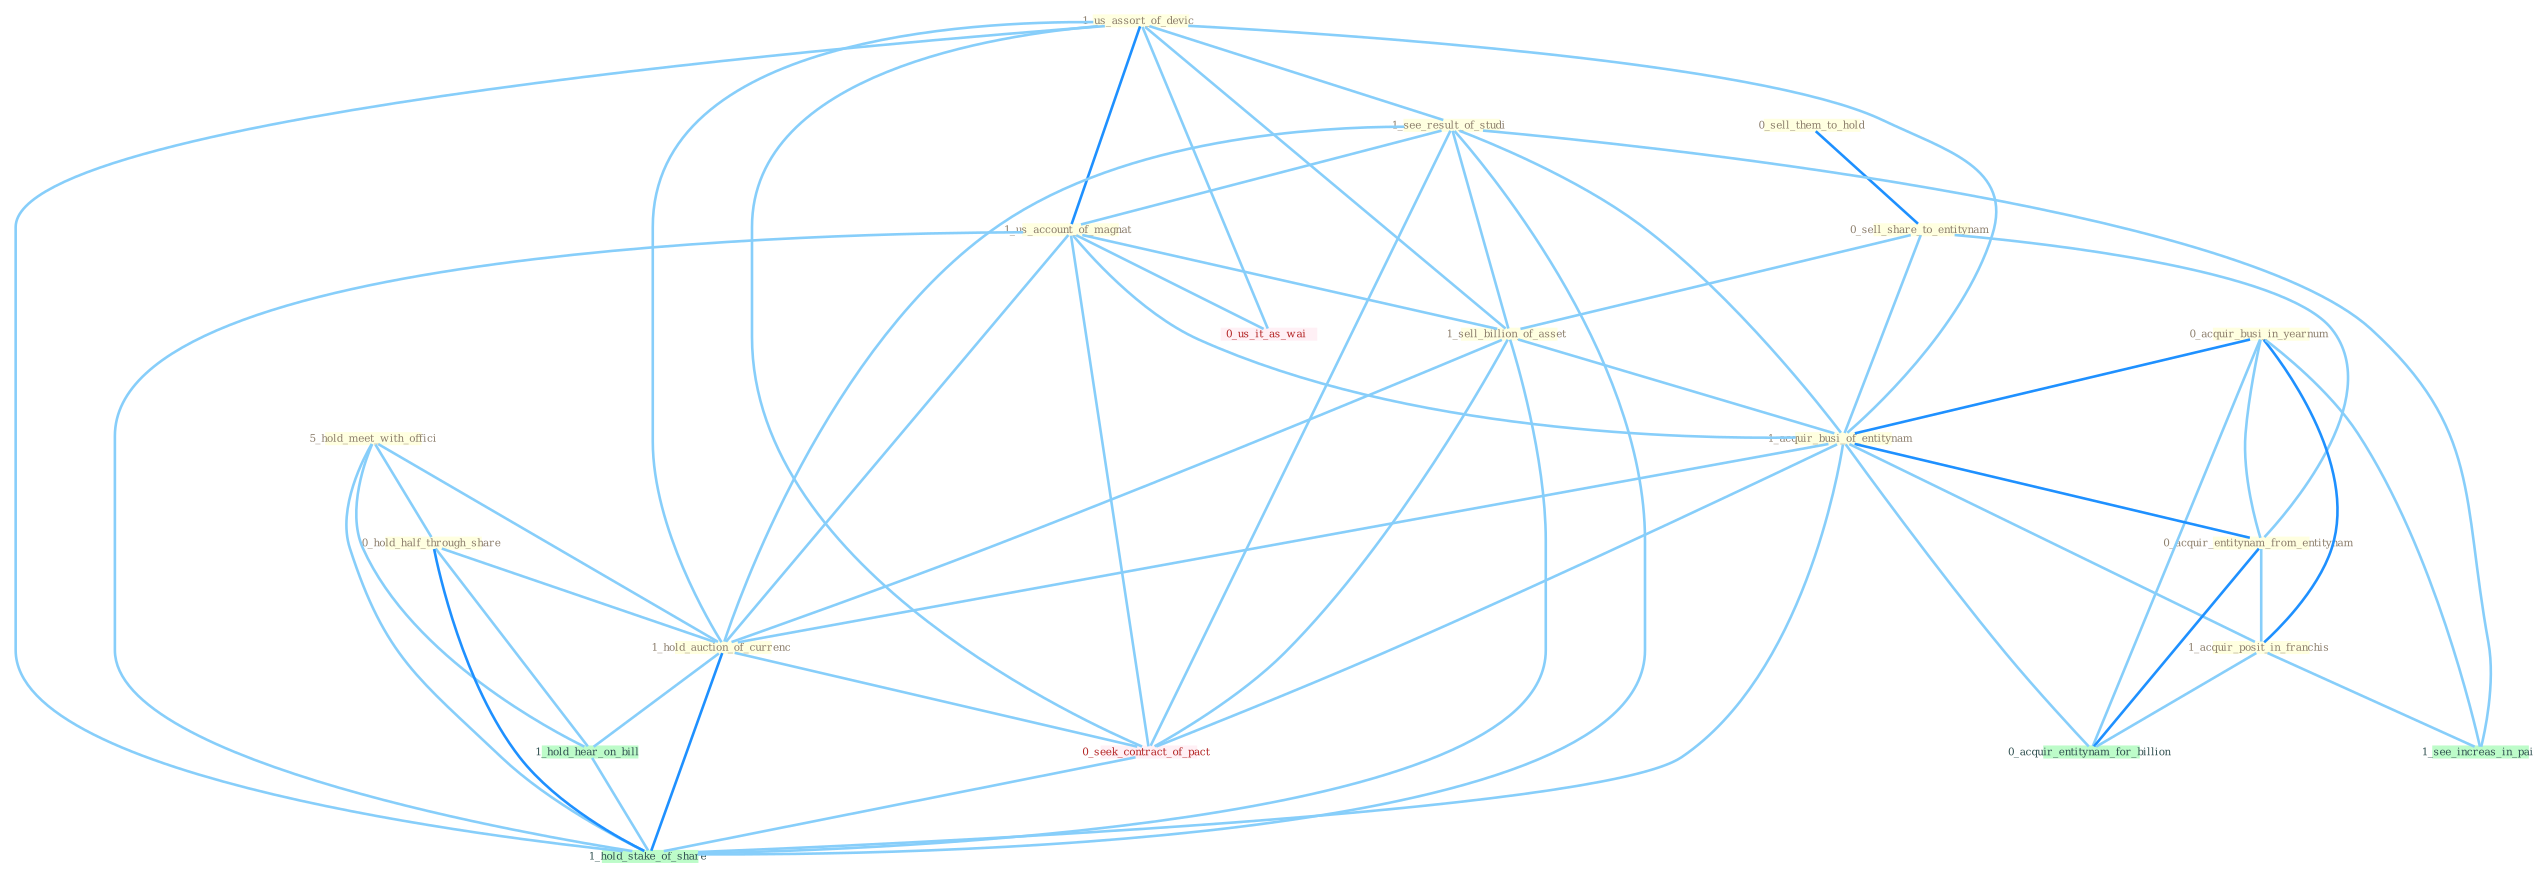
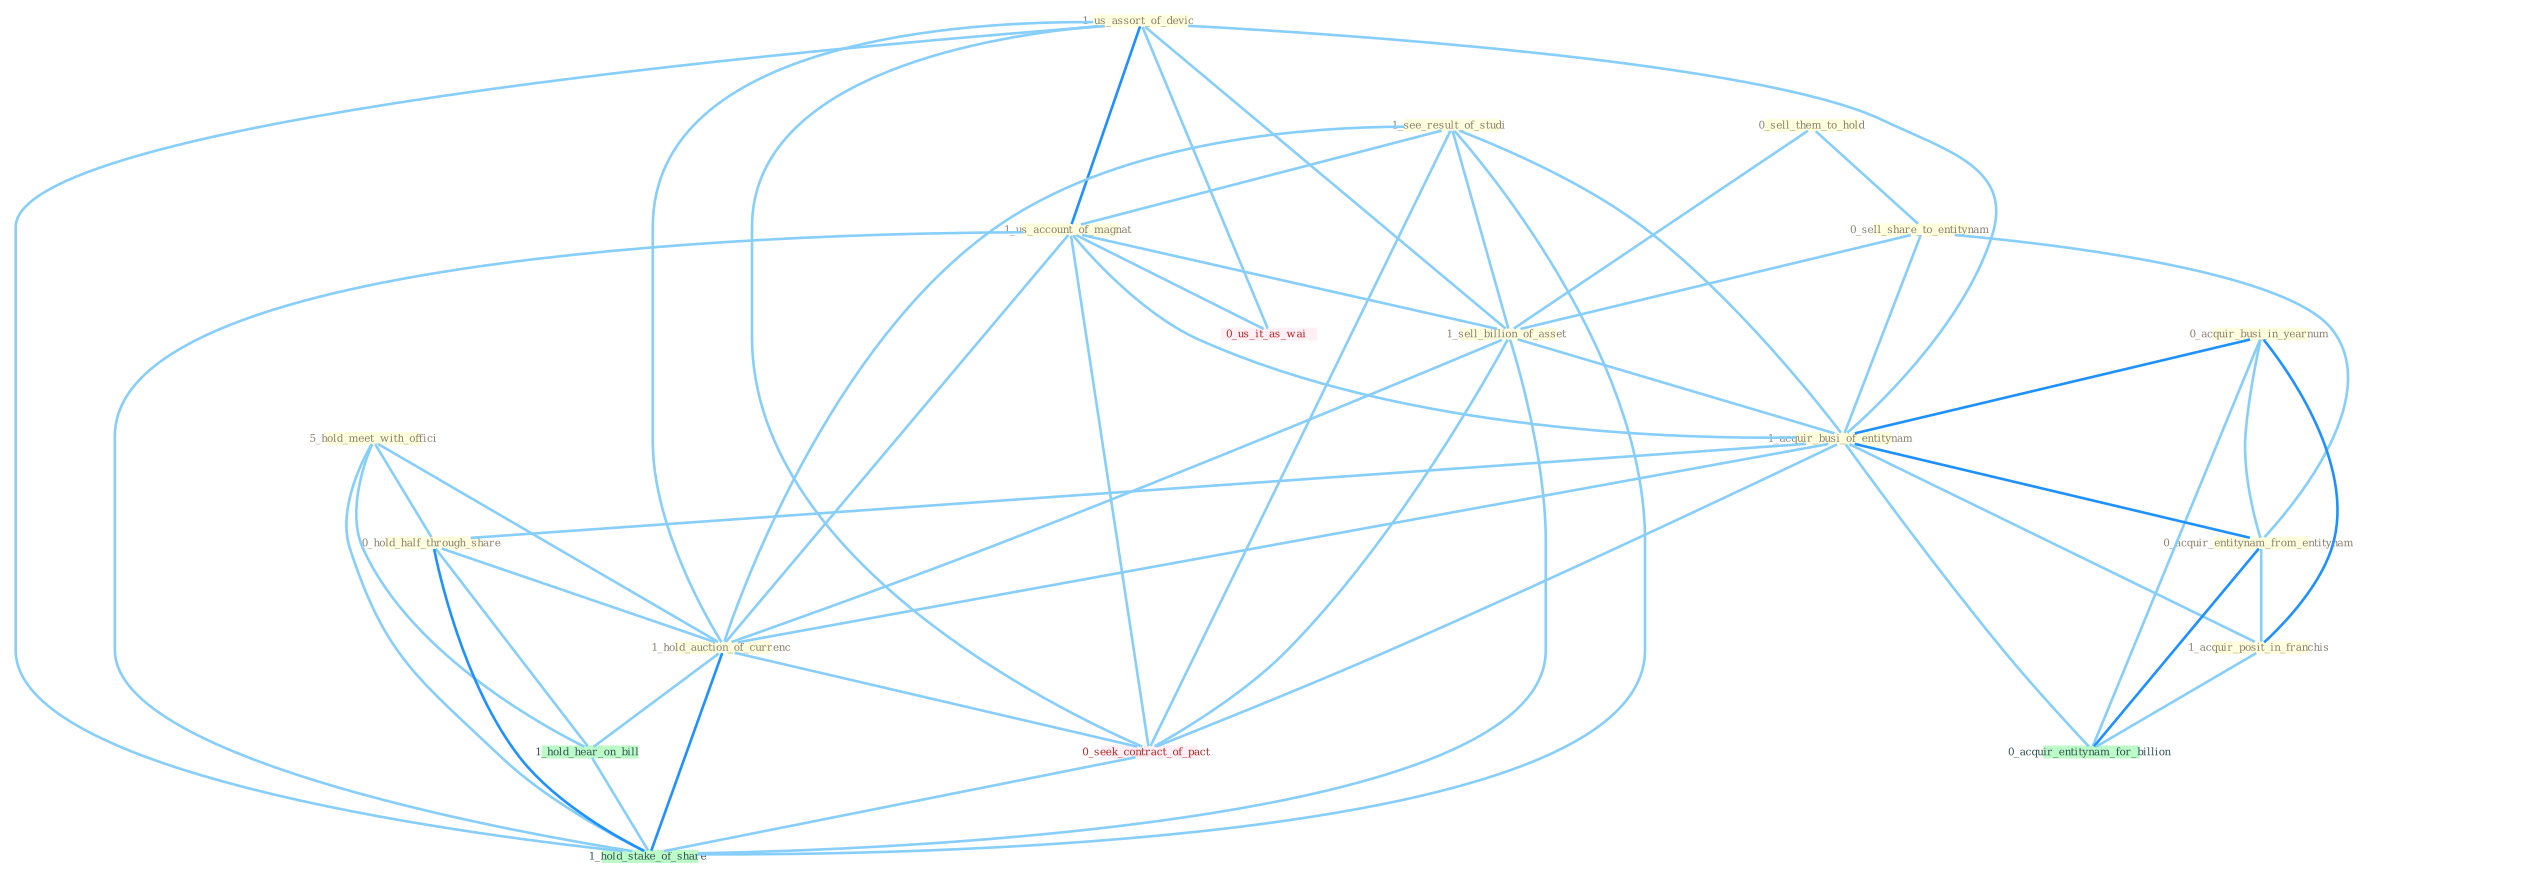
(1296, 73) -> none
(1846, 159) -> (1867, 177)
none -> (1668, 225)
(2481, 752) -> none
(1473, 800) -> (1205, 486)
